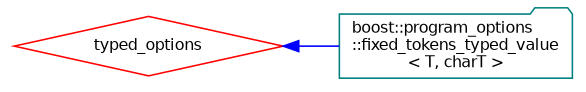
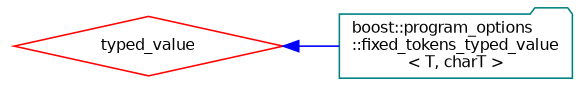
(149, 46) -> (149, 46)
